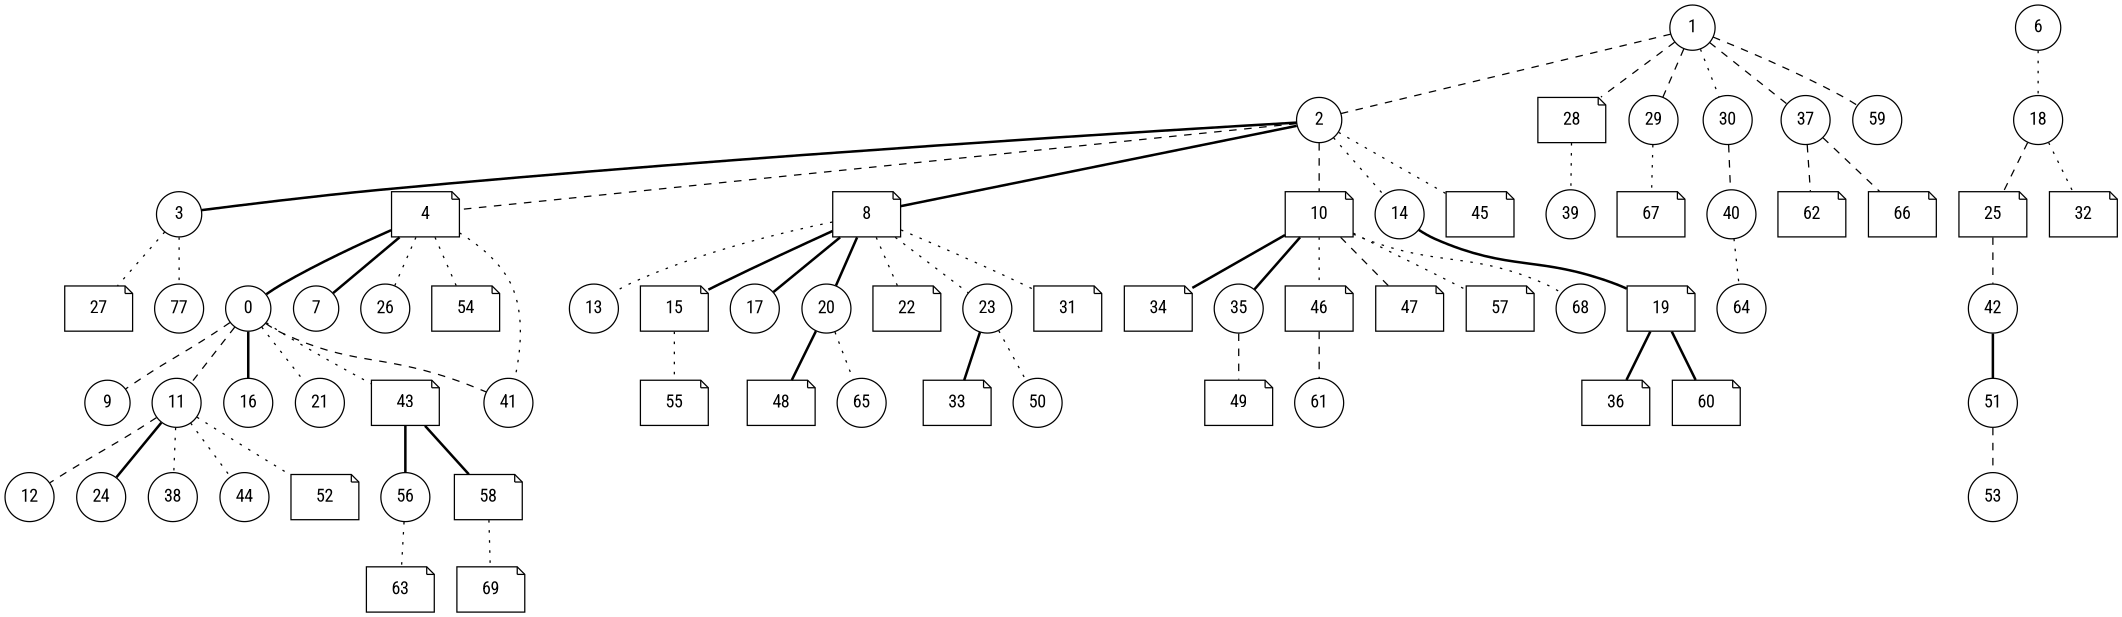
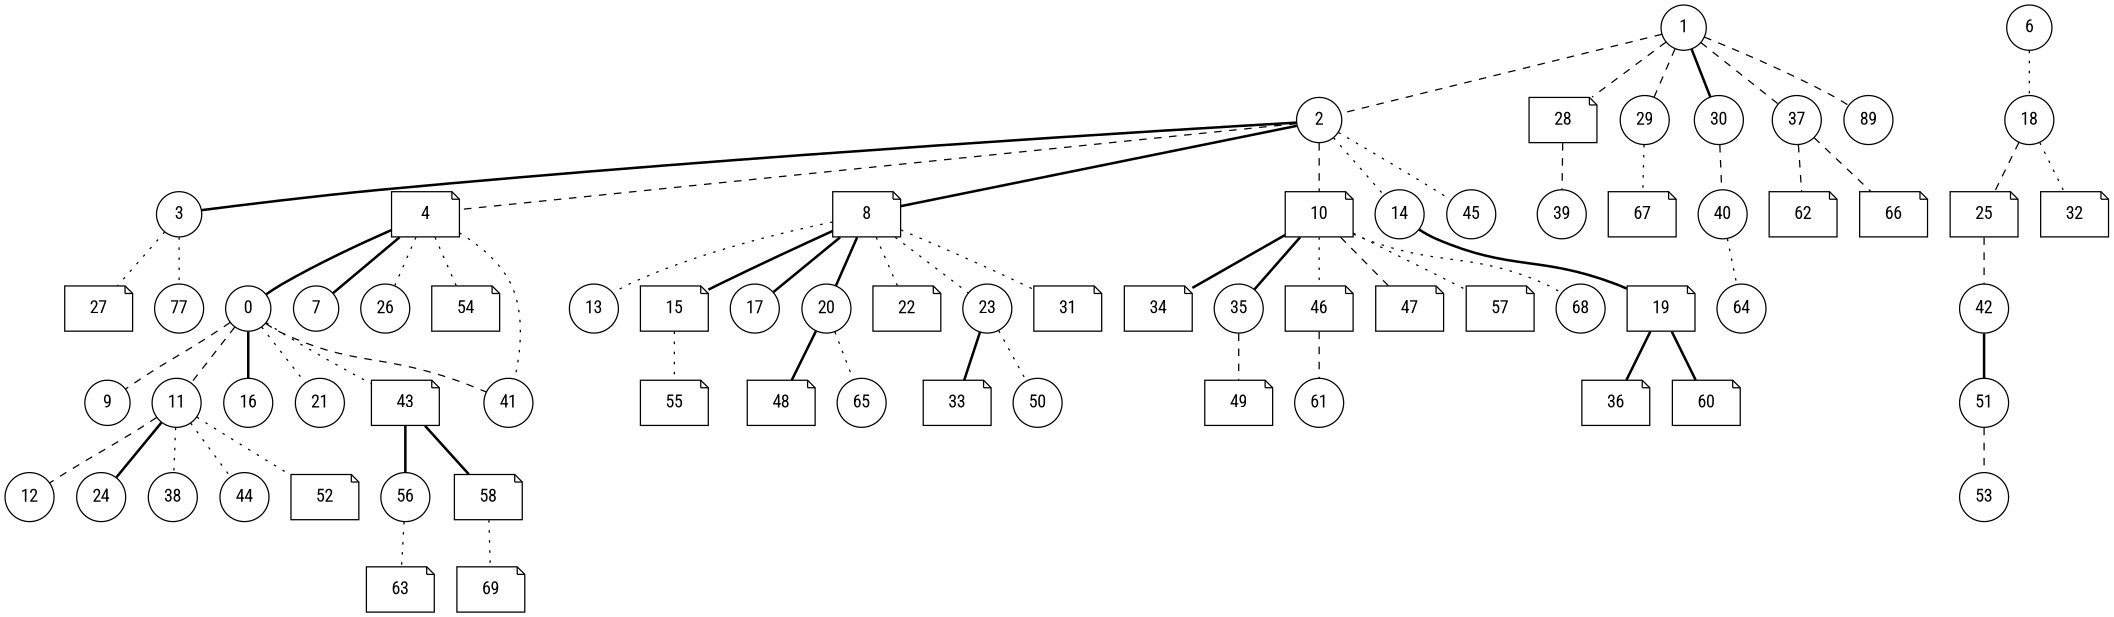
(1710, 73) -> (1701, 73)
(1877, 120) -> (1868, 120)
(1571, 166) -> (1562, 166)
(1480, 214) -> (1471, 214)
